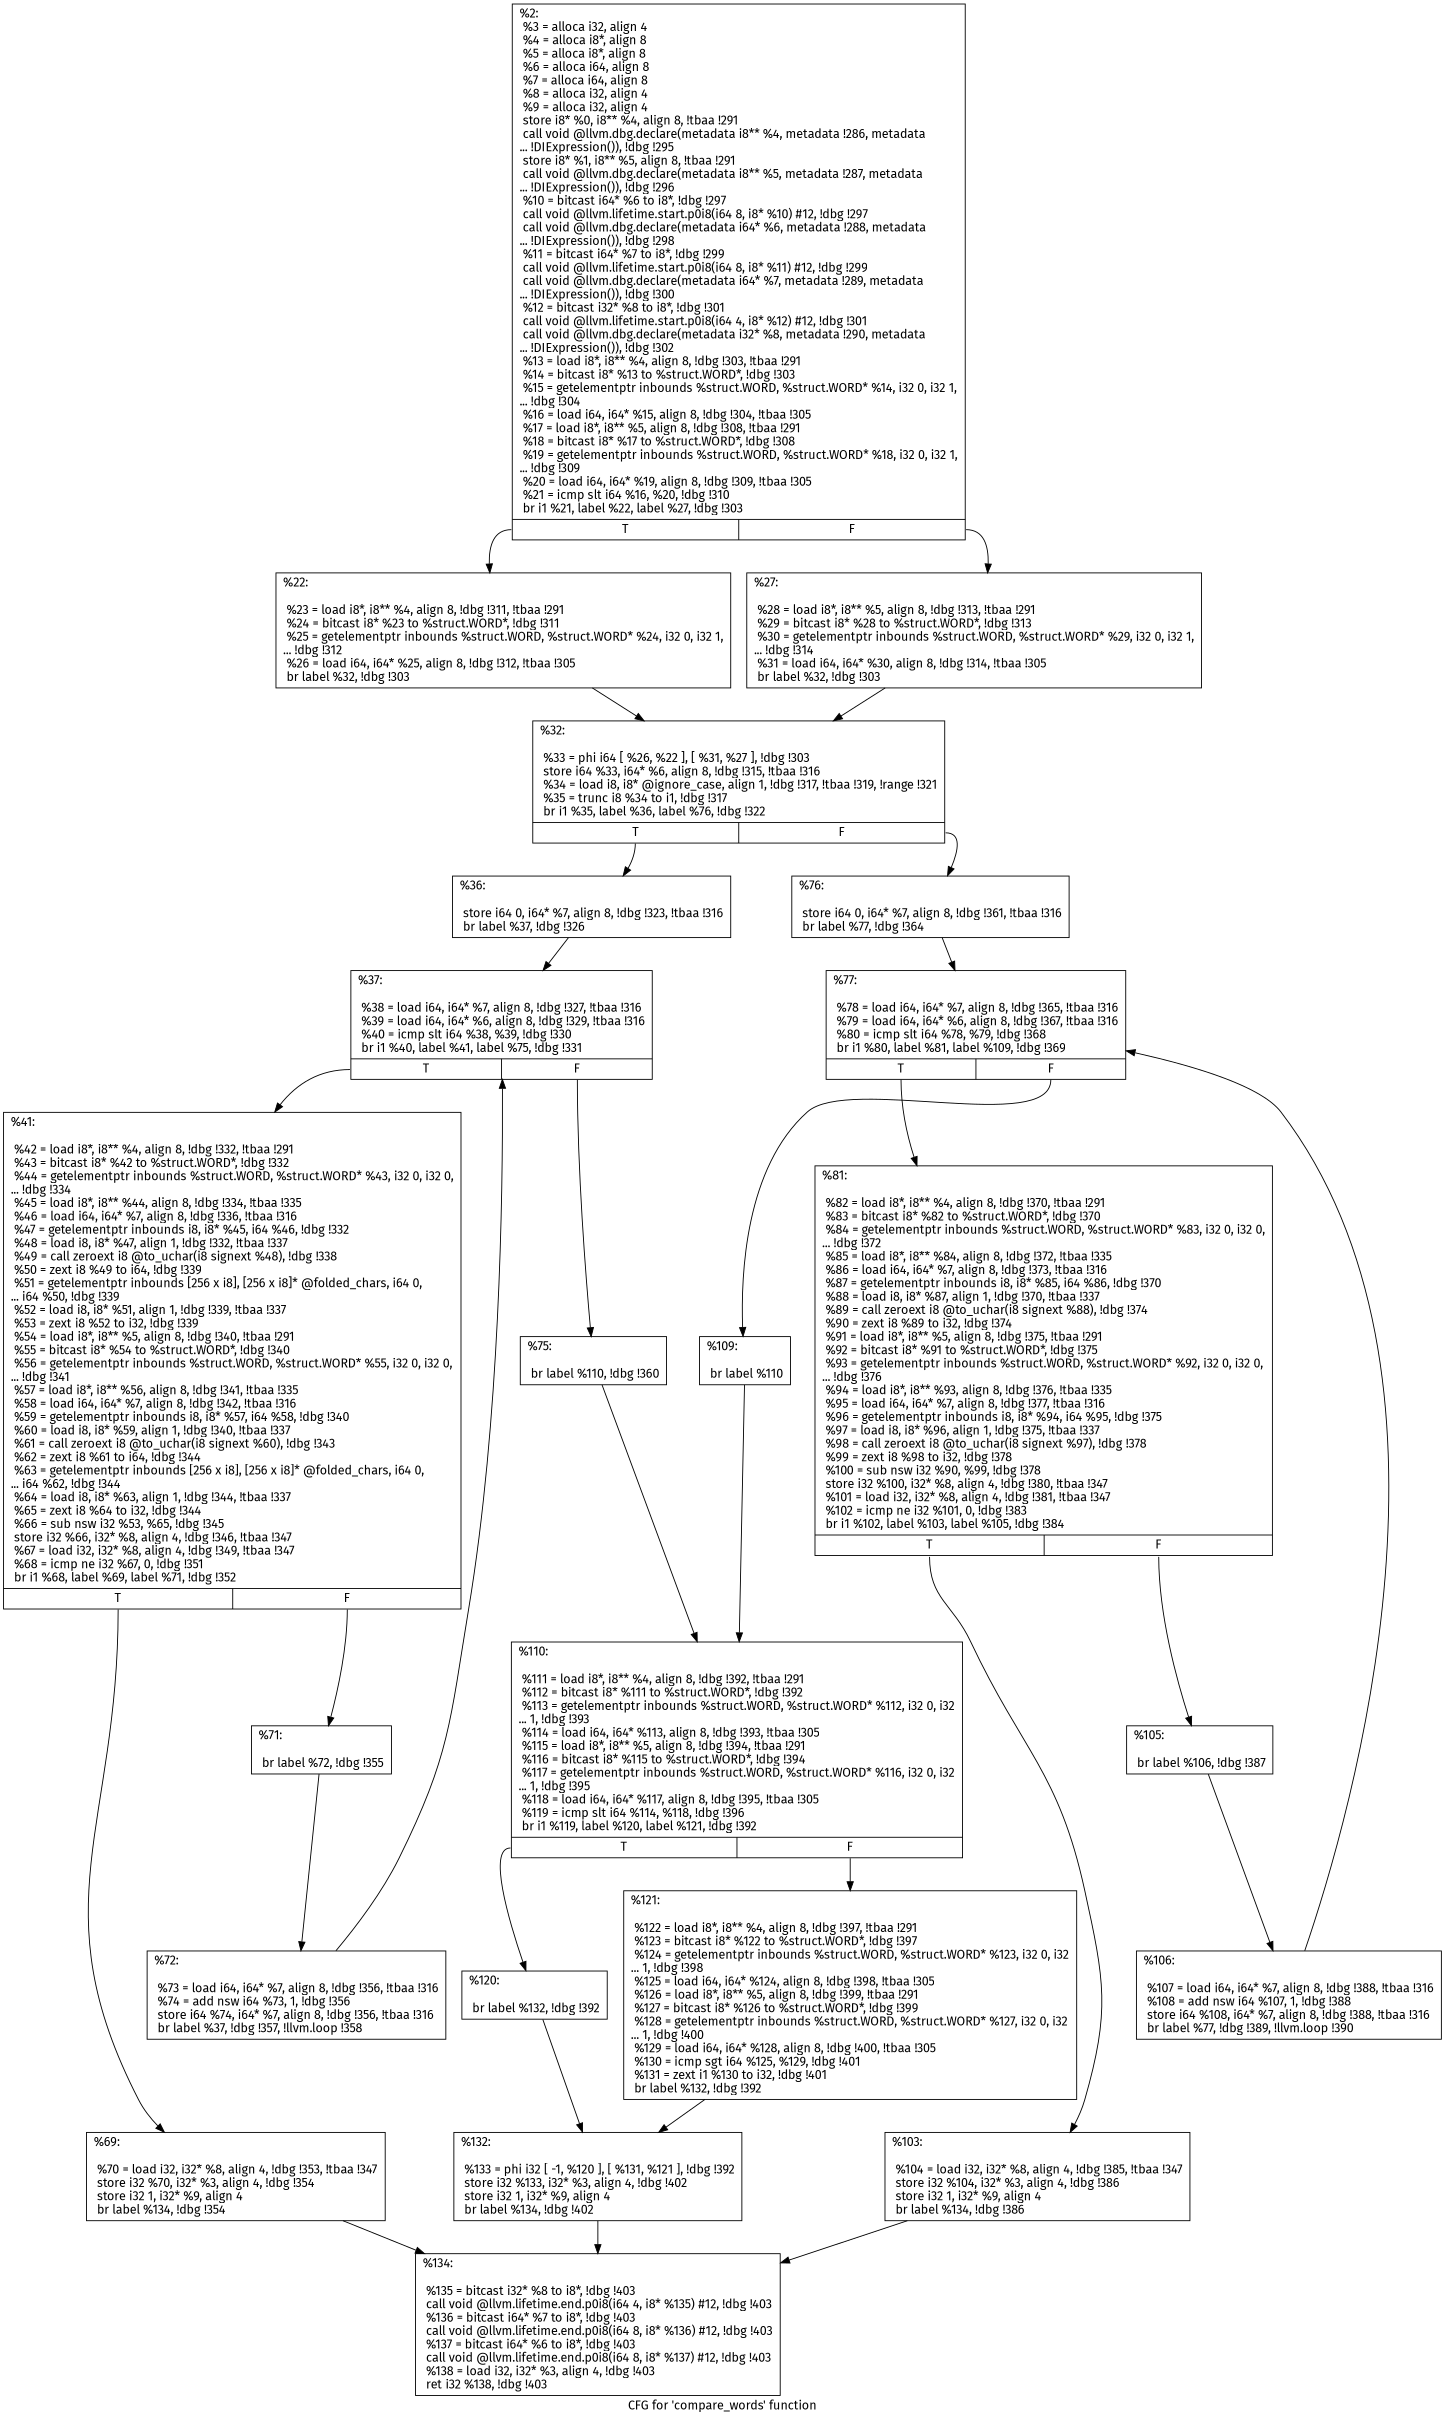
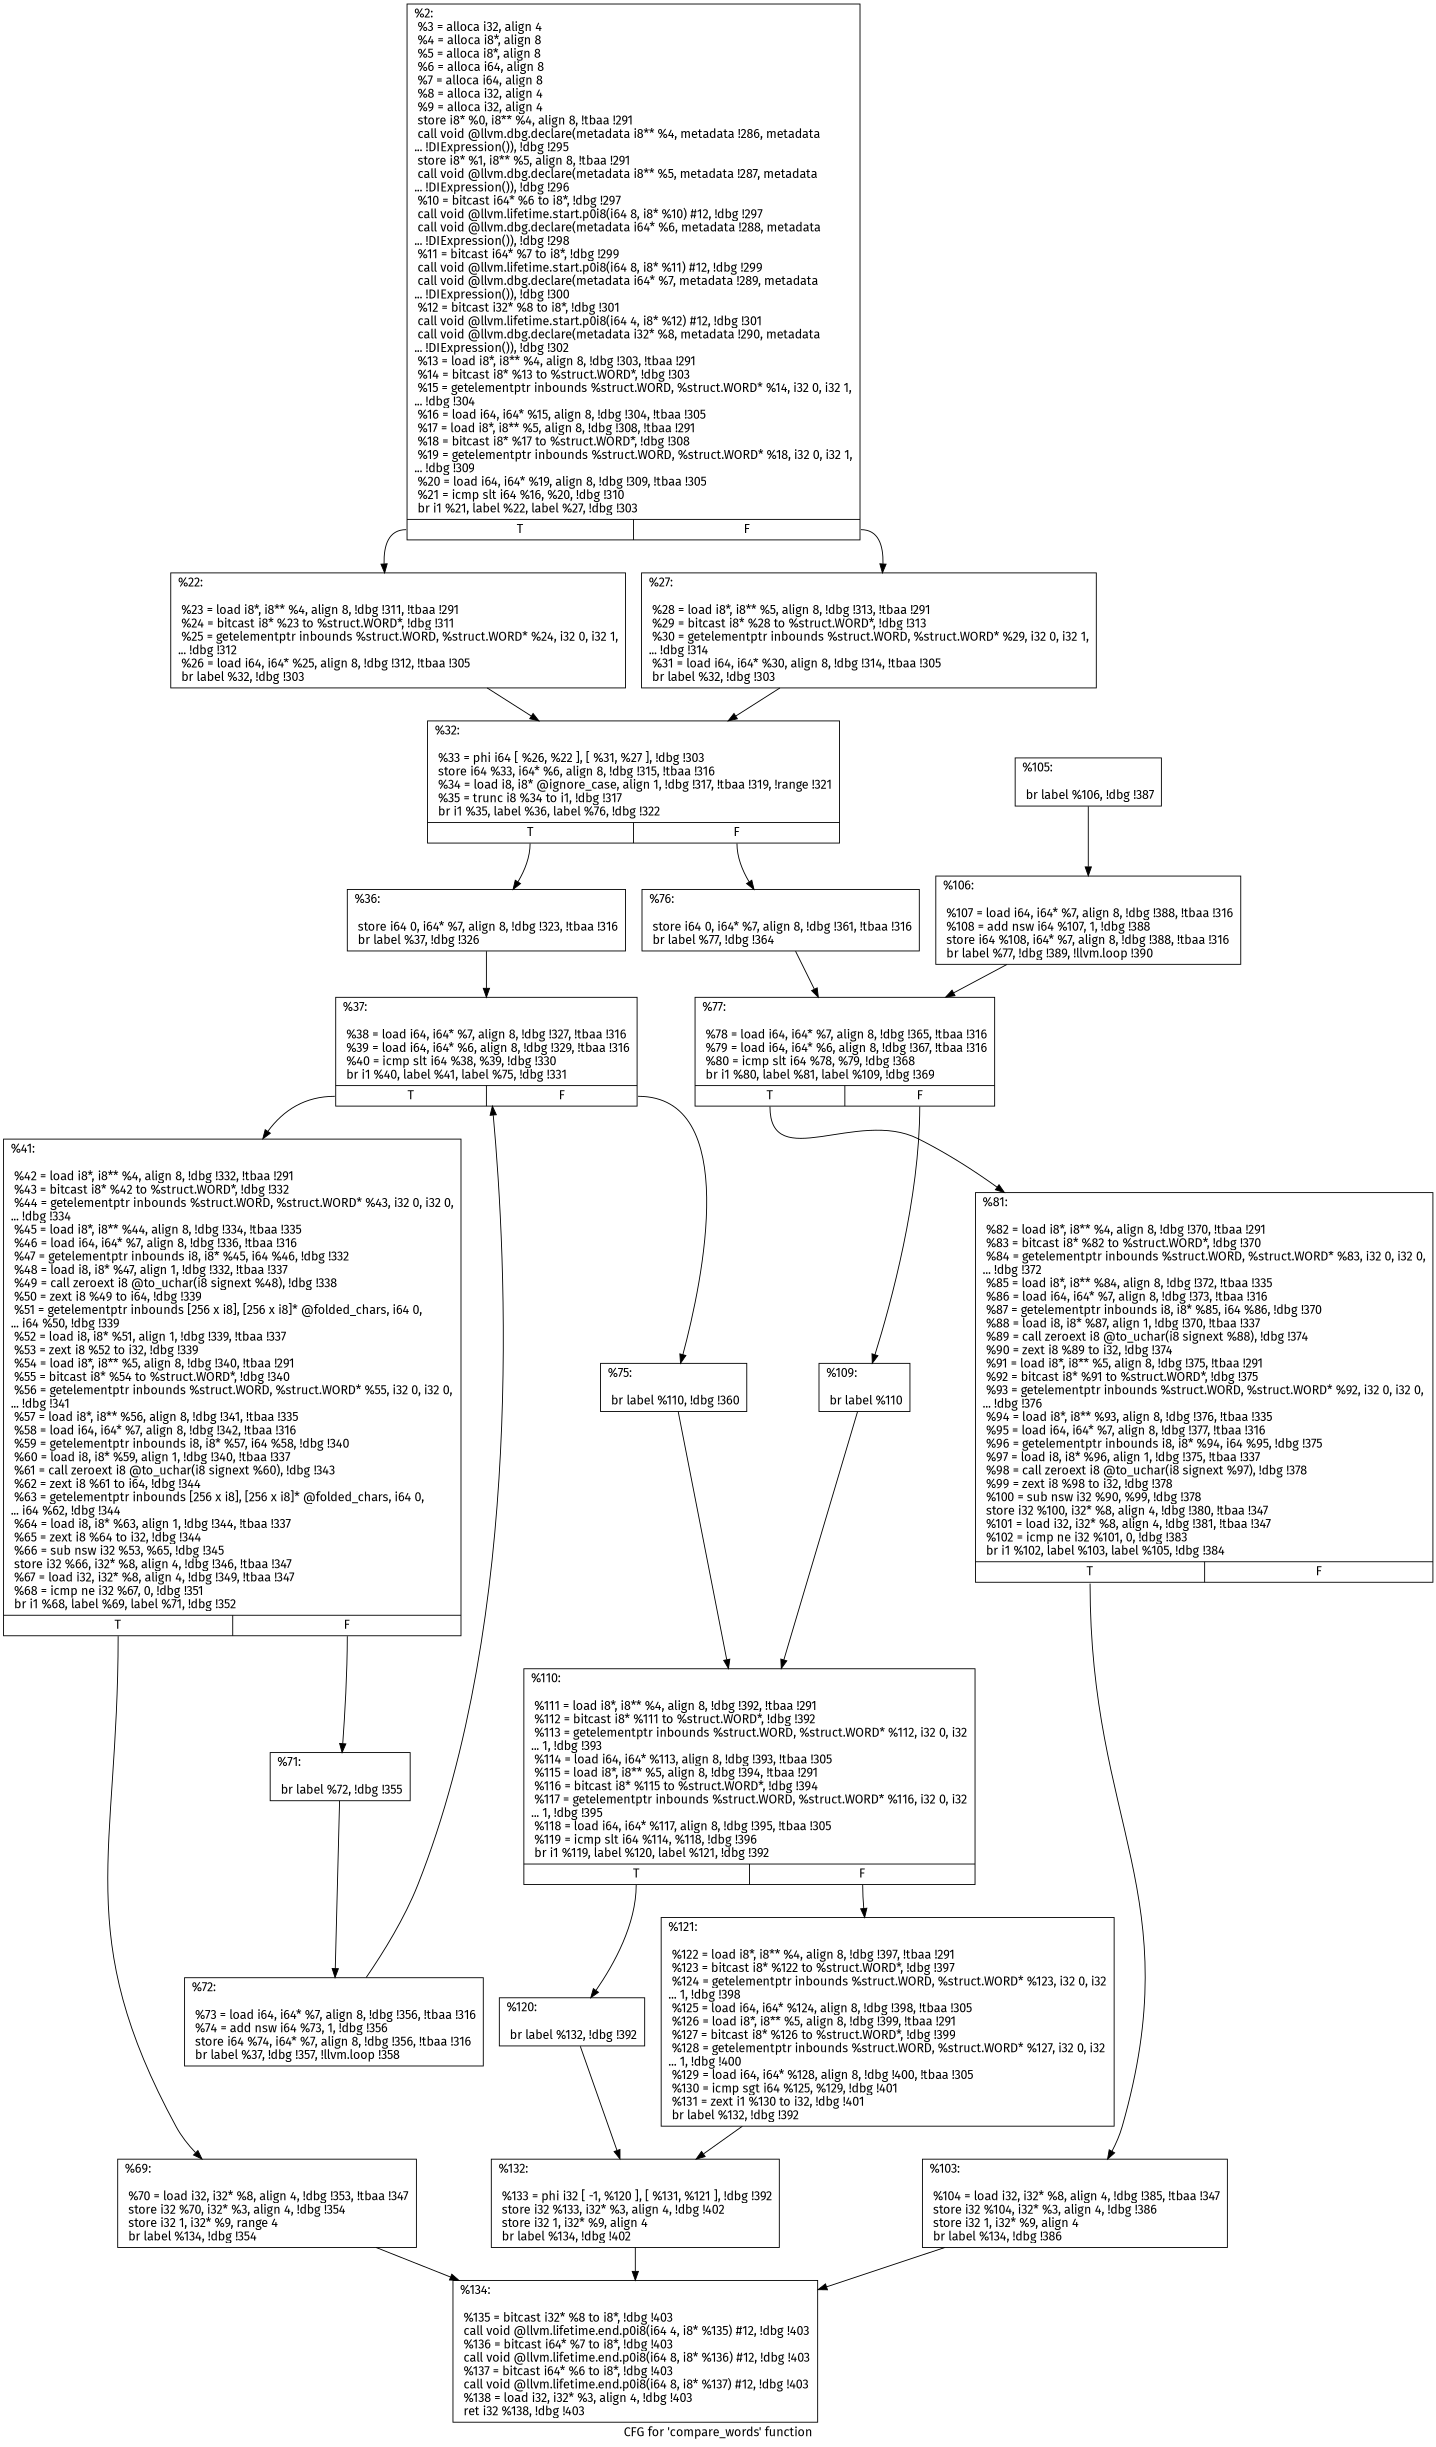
(1168, 1638) -> none
(169, 2197) -> (202, 2223)
